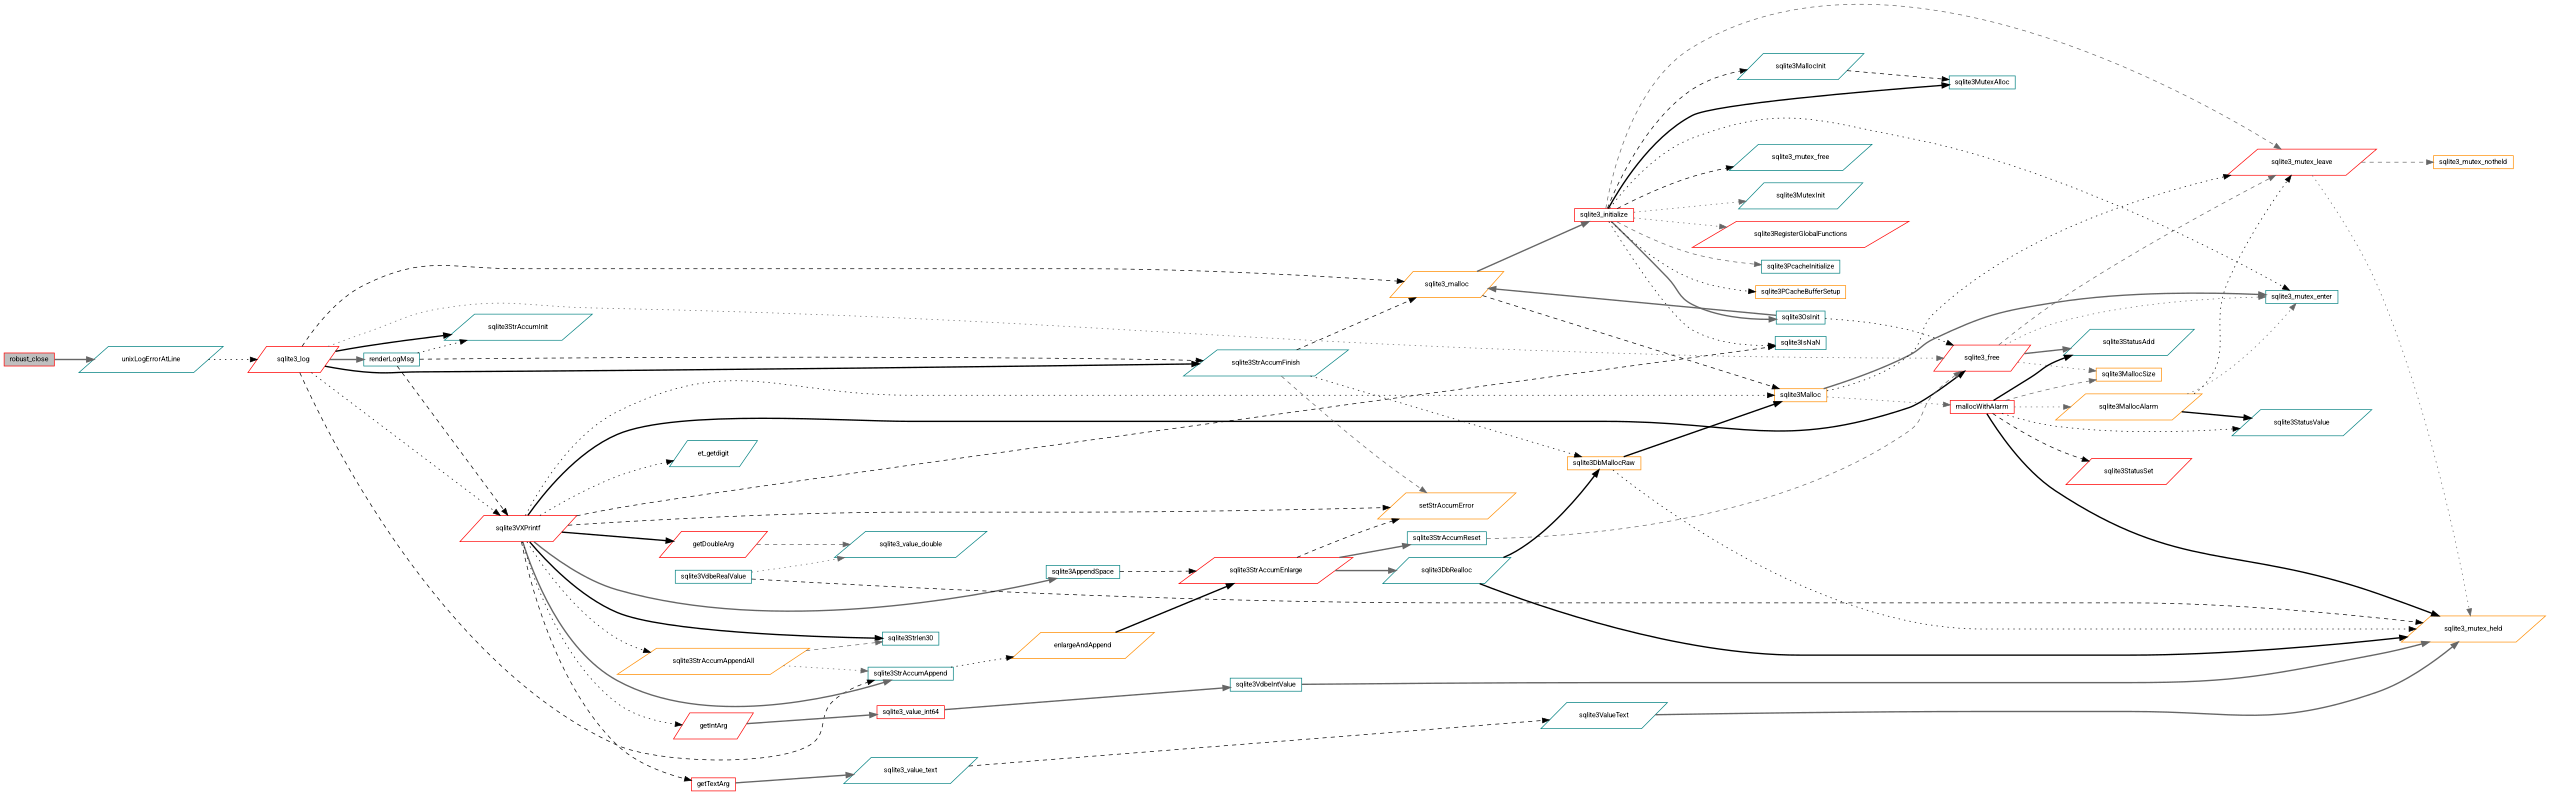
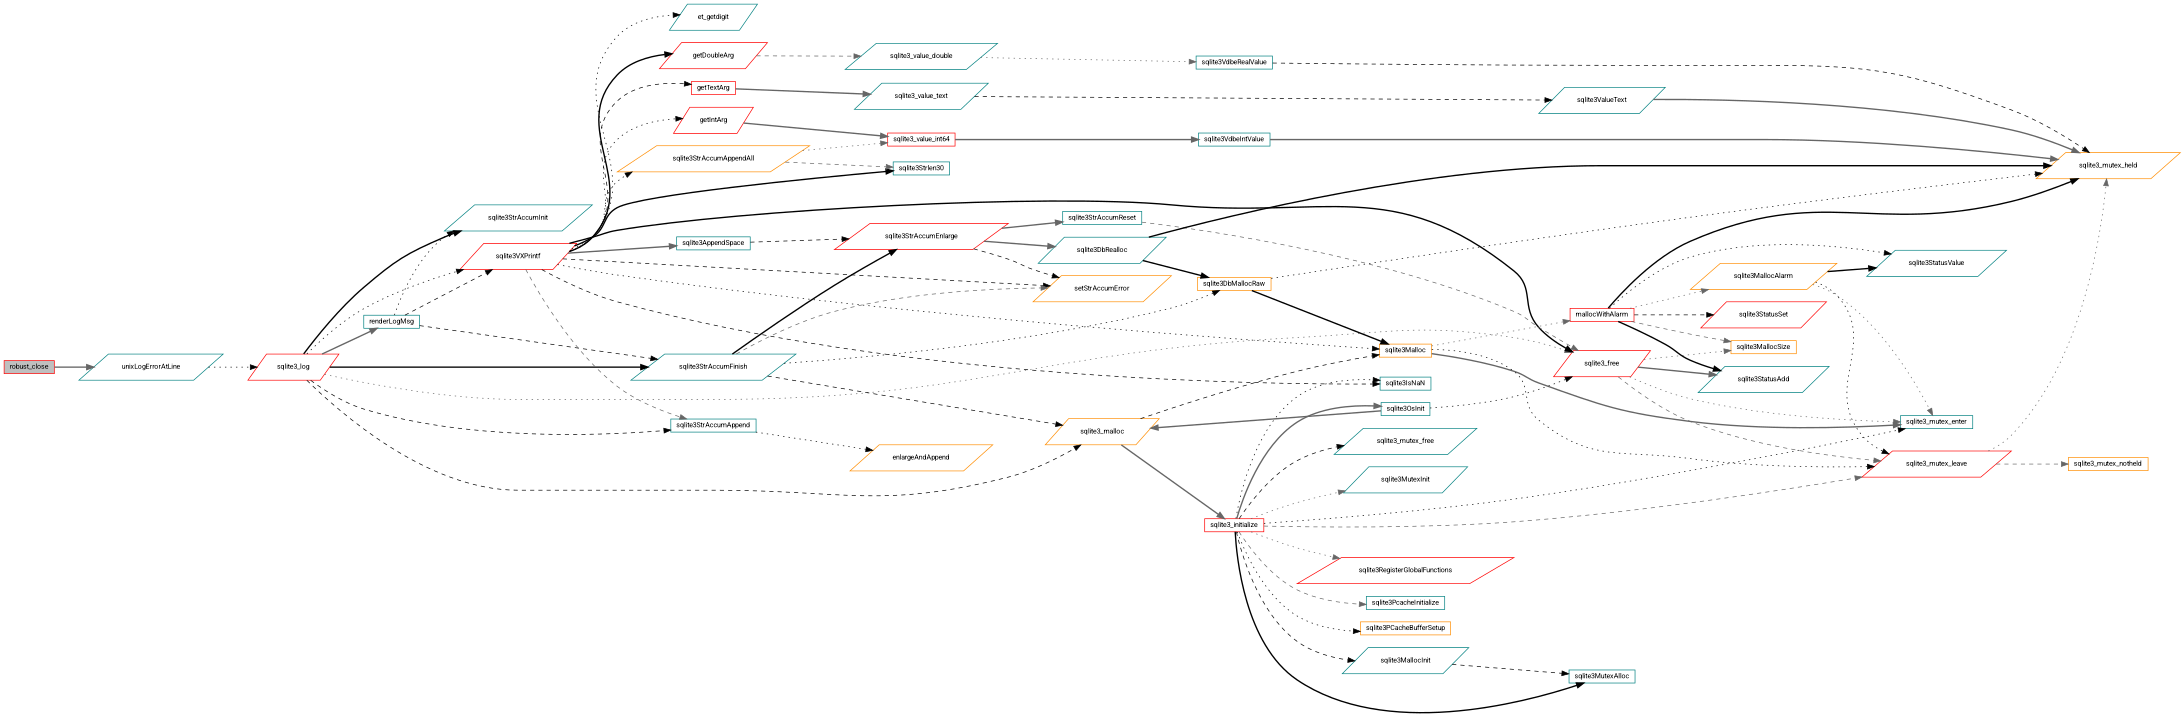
(795, 566) -> (1085, 60)
(1171, 609) -> (806, 304)
(822, 668) -> (842, 147)
(665, 698) -> (588, 359)
